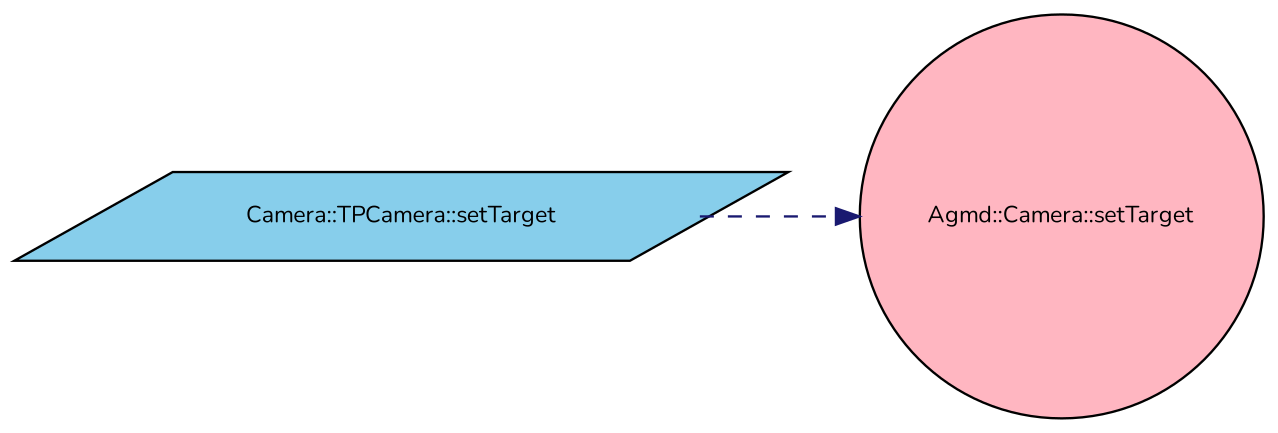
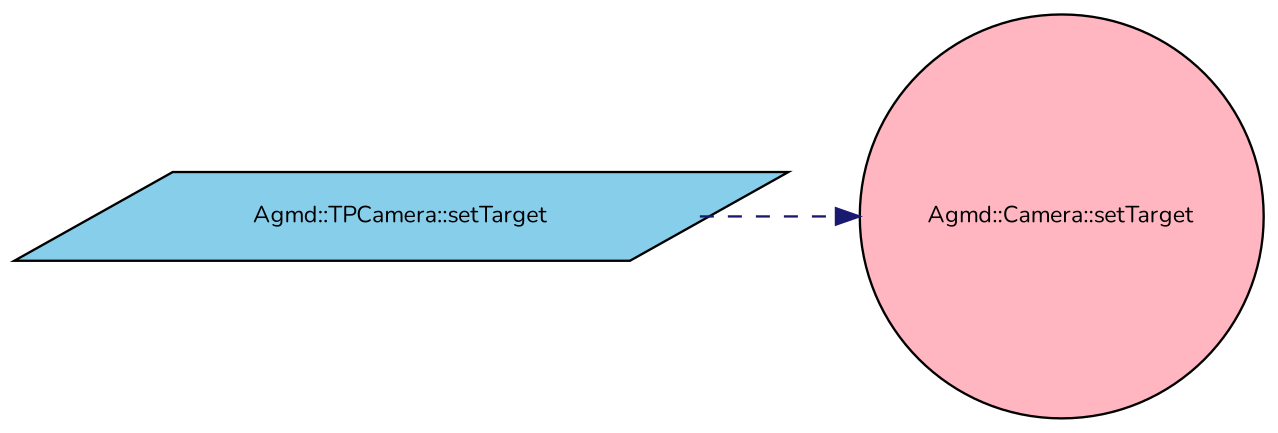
(401, 216) -> (401, 216)
